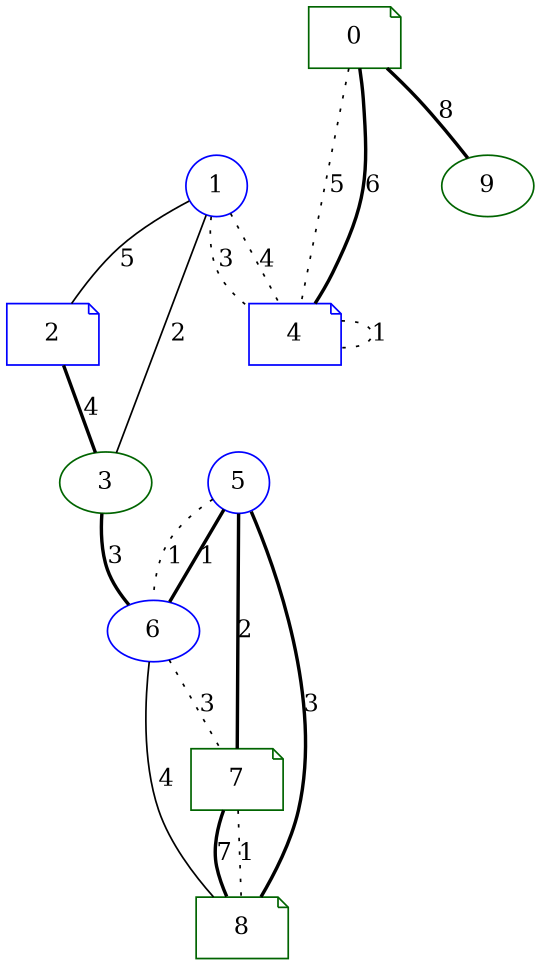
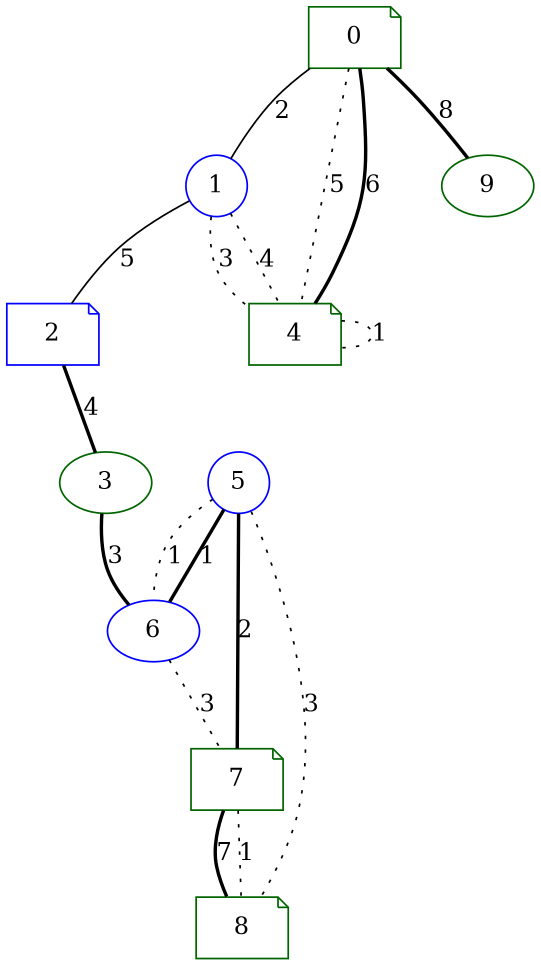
(161, 334) -> (266, 109)
(295, 334) -> (295, 334)
(303, 705) -> (303, 705)
(153, 788) -> none
